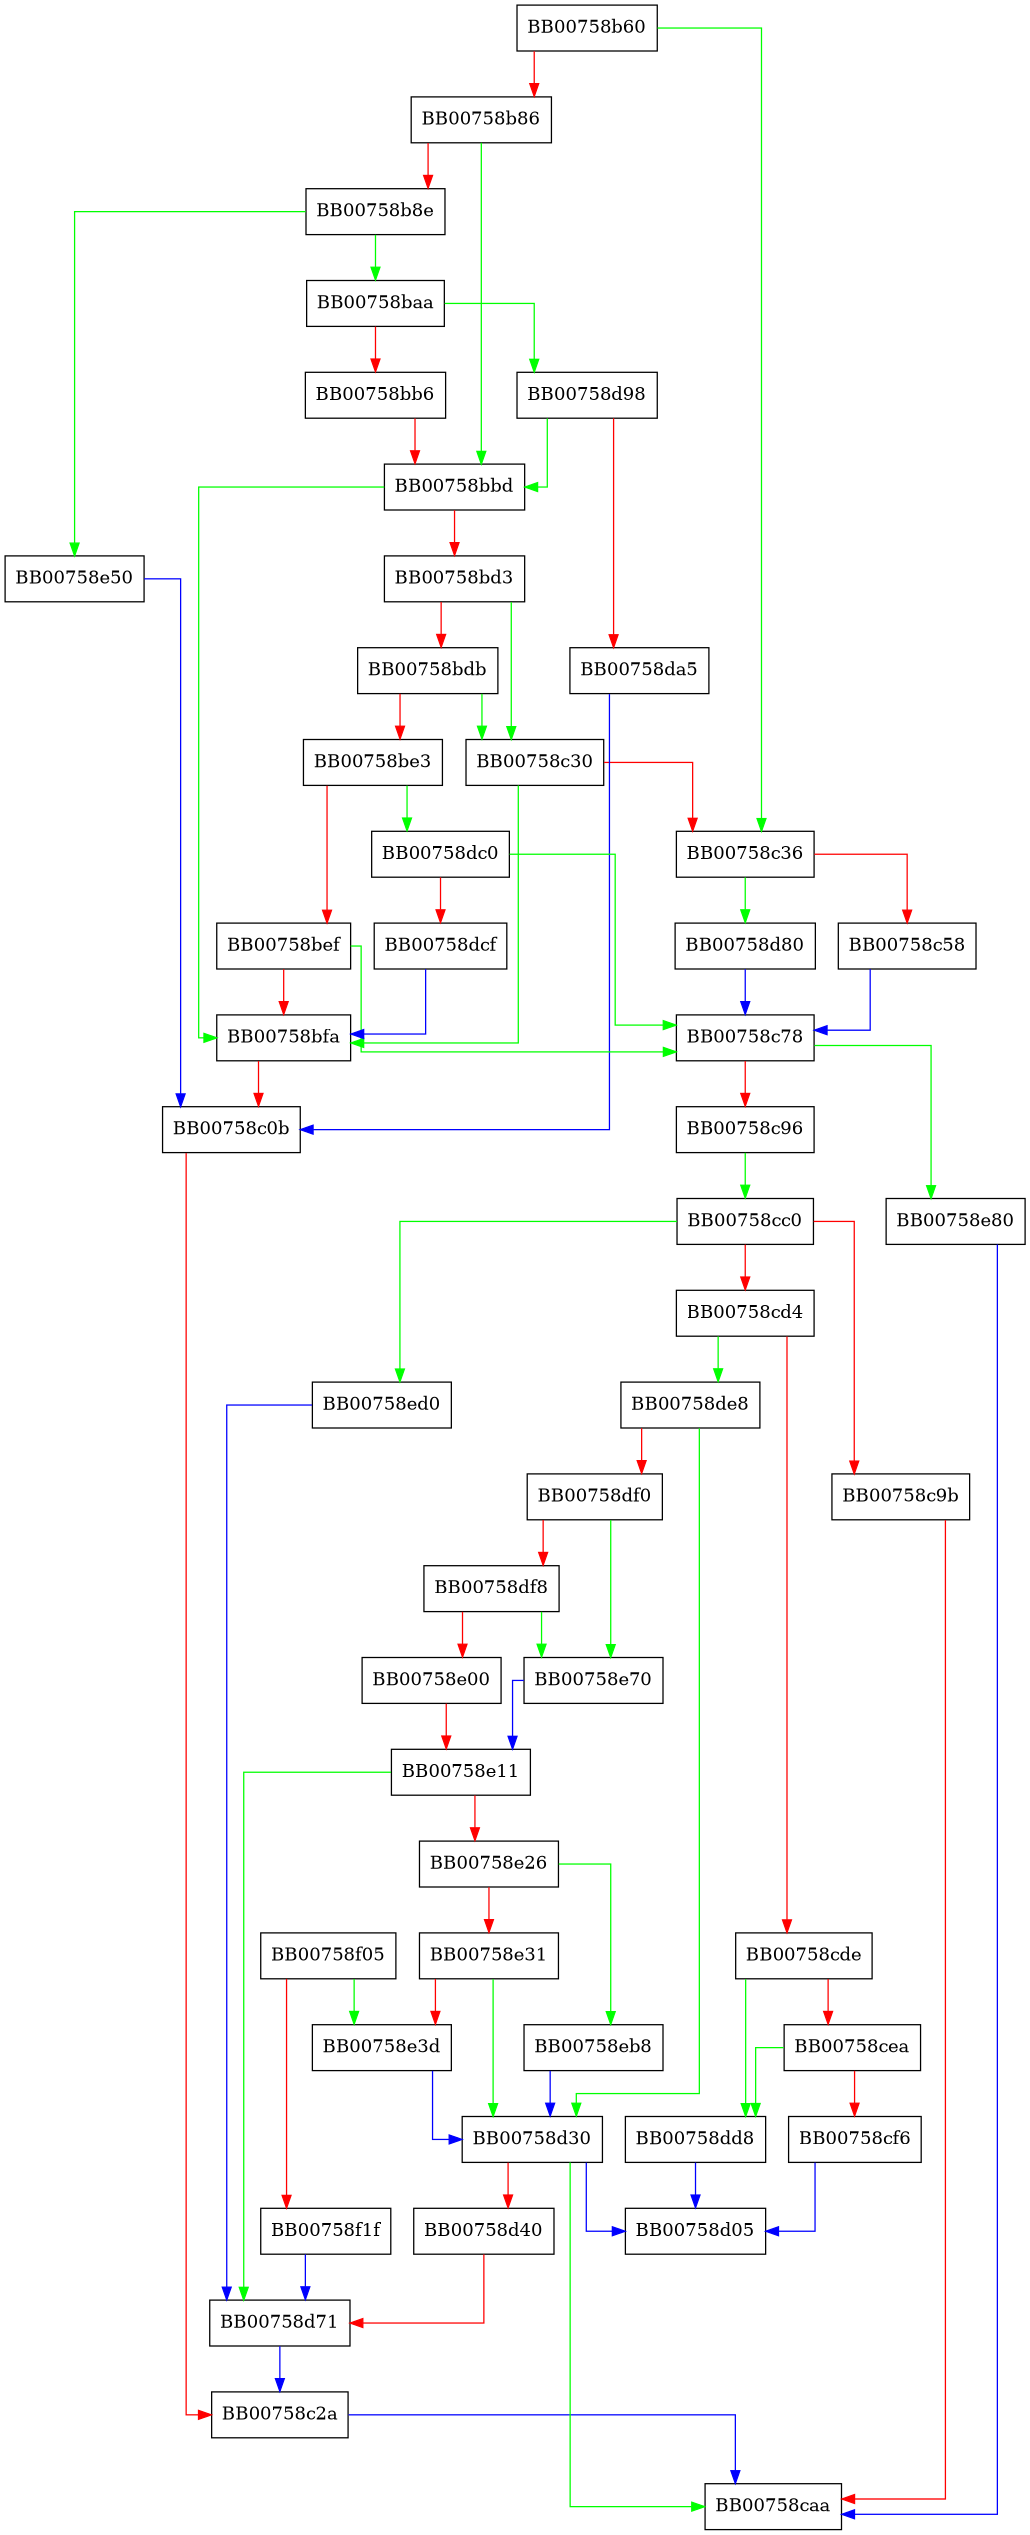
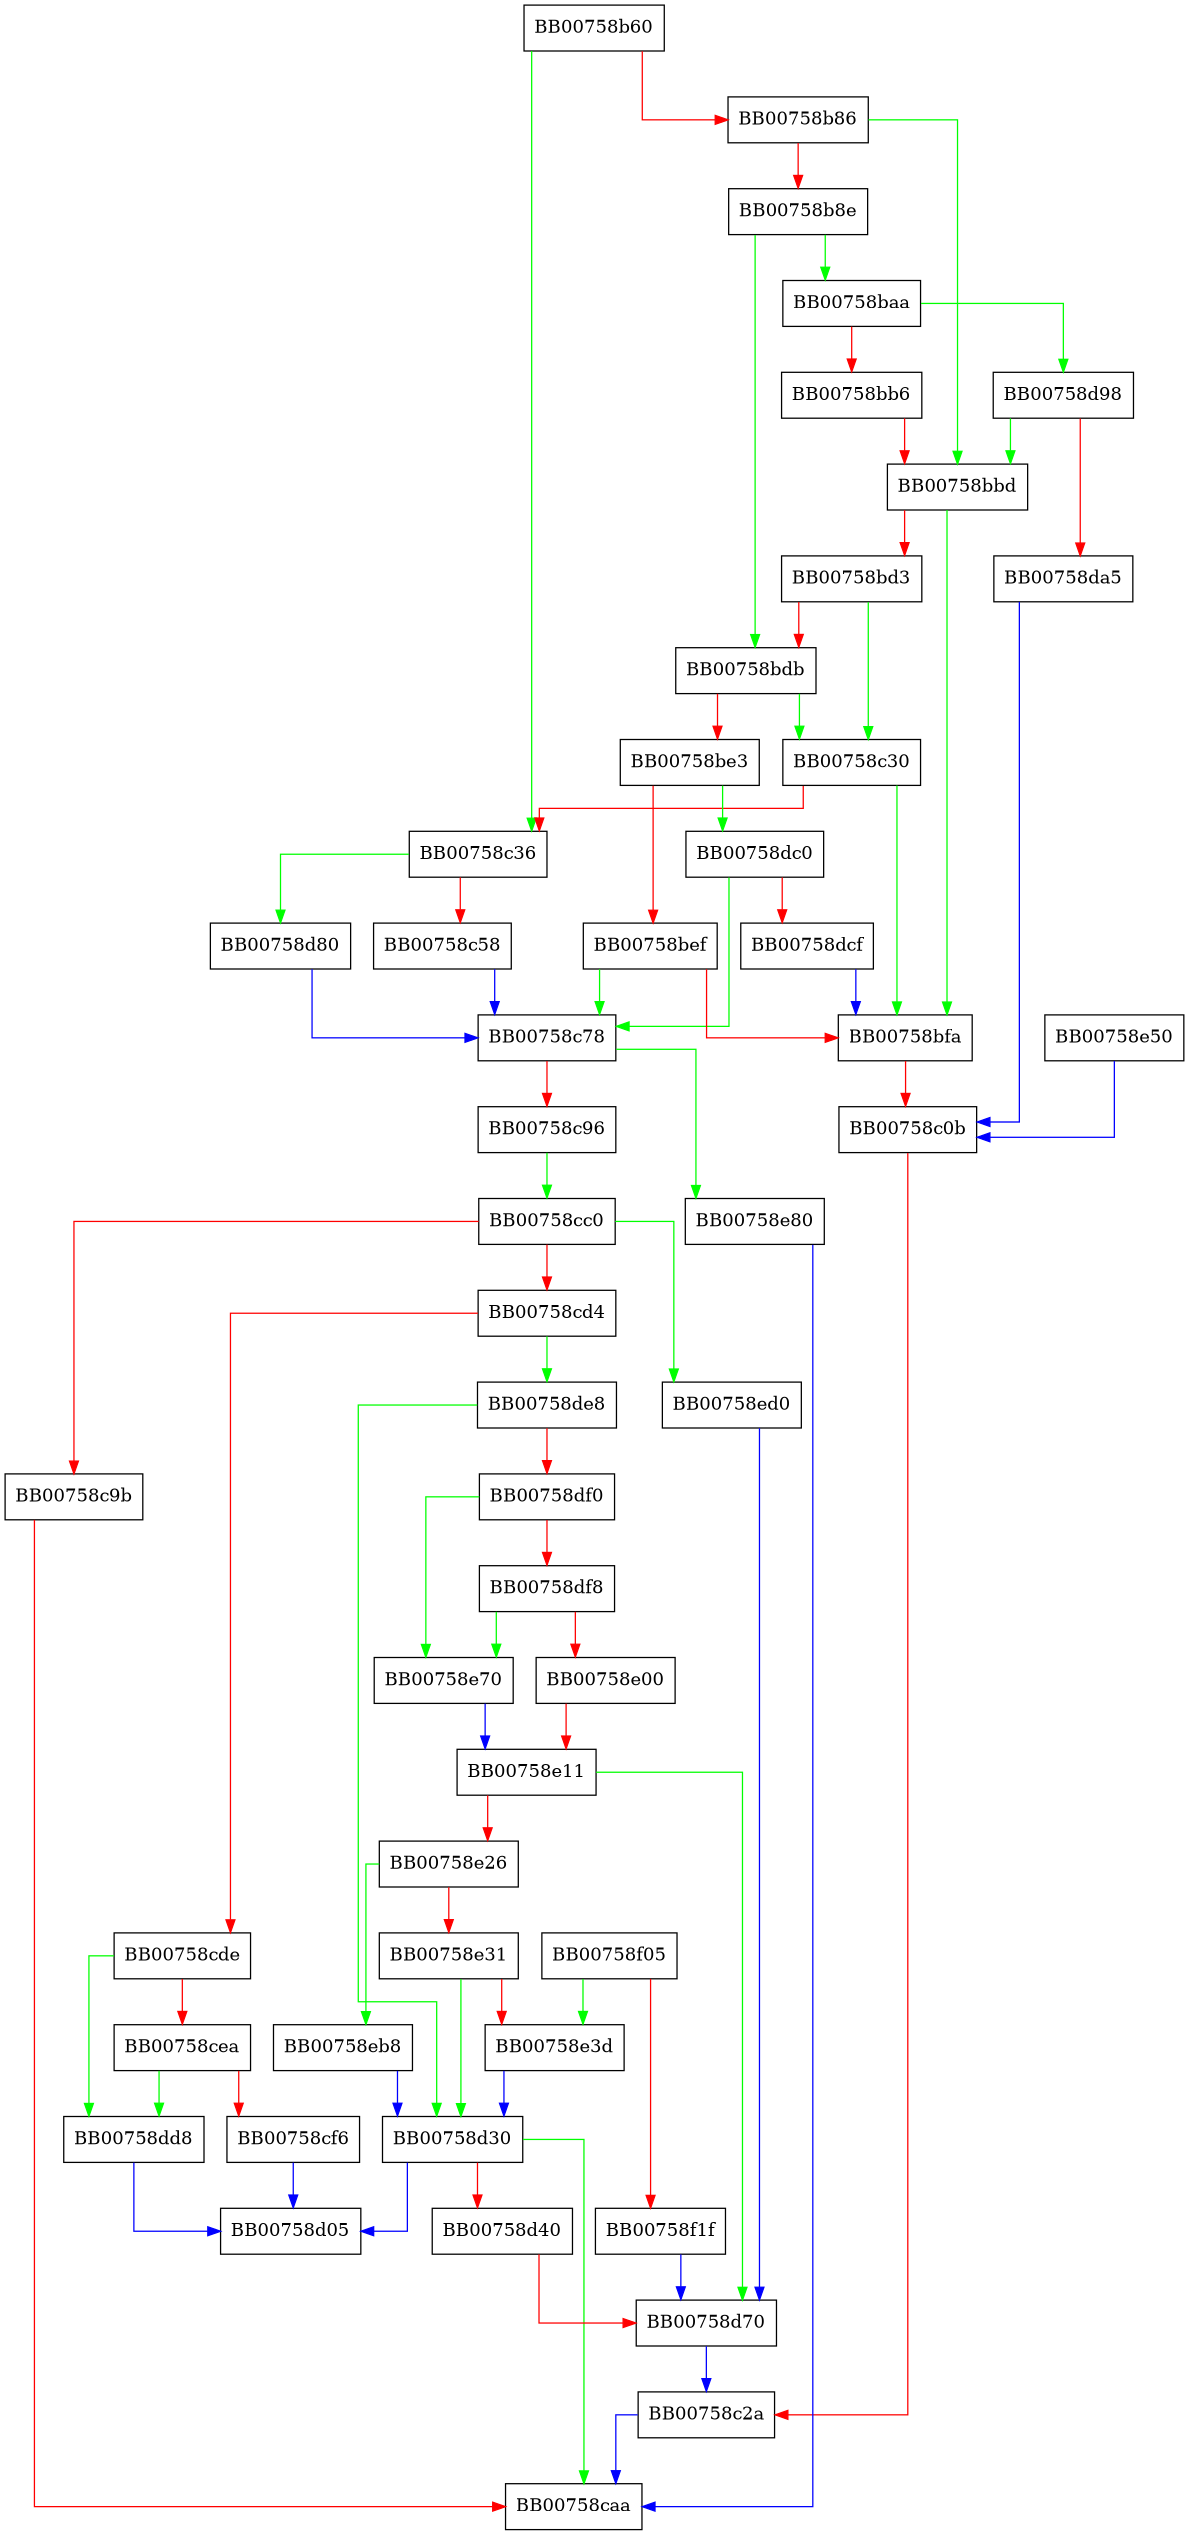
(75, 262) -> (755, 435)
(280, 2323) -> (706, 2323)
